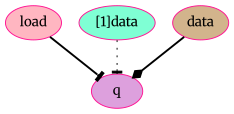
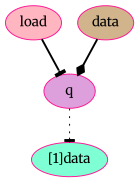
(117, 55) -> (70, 123)
